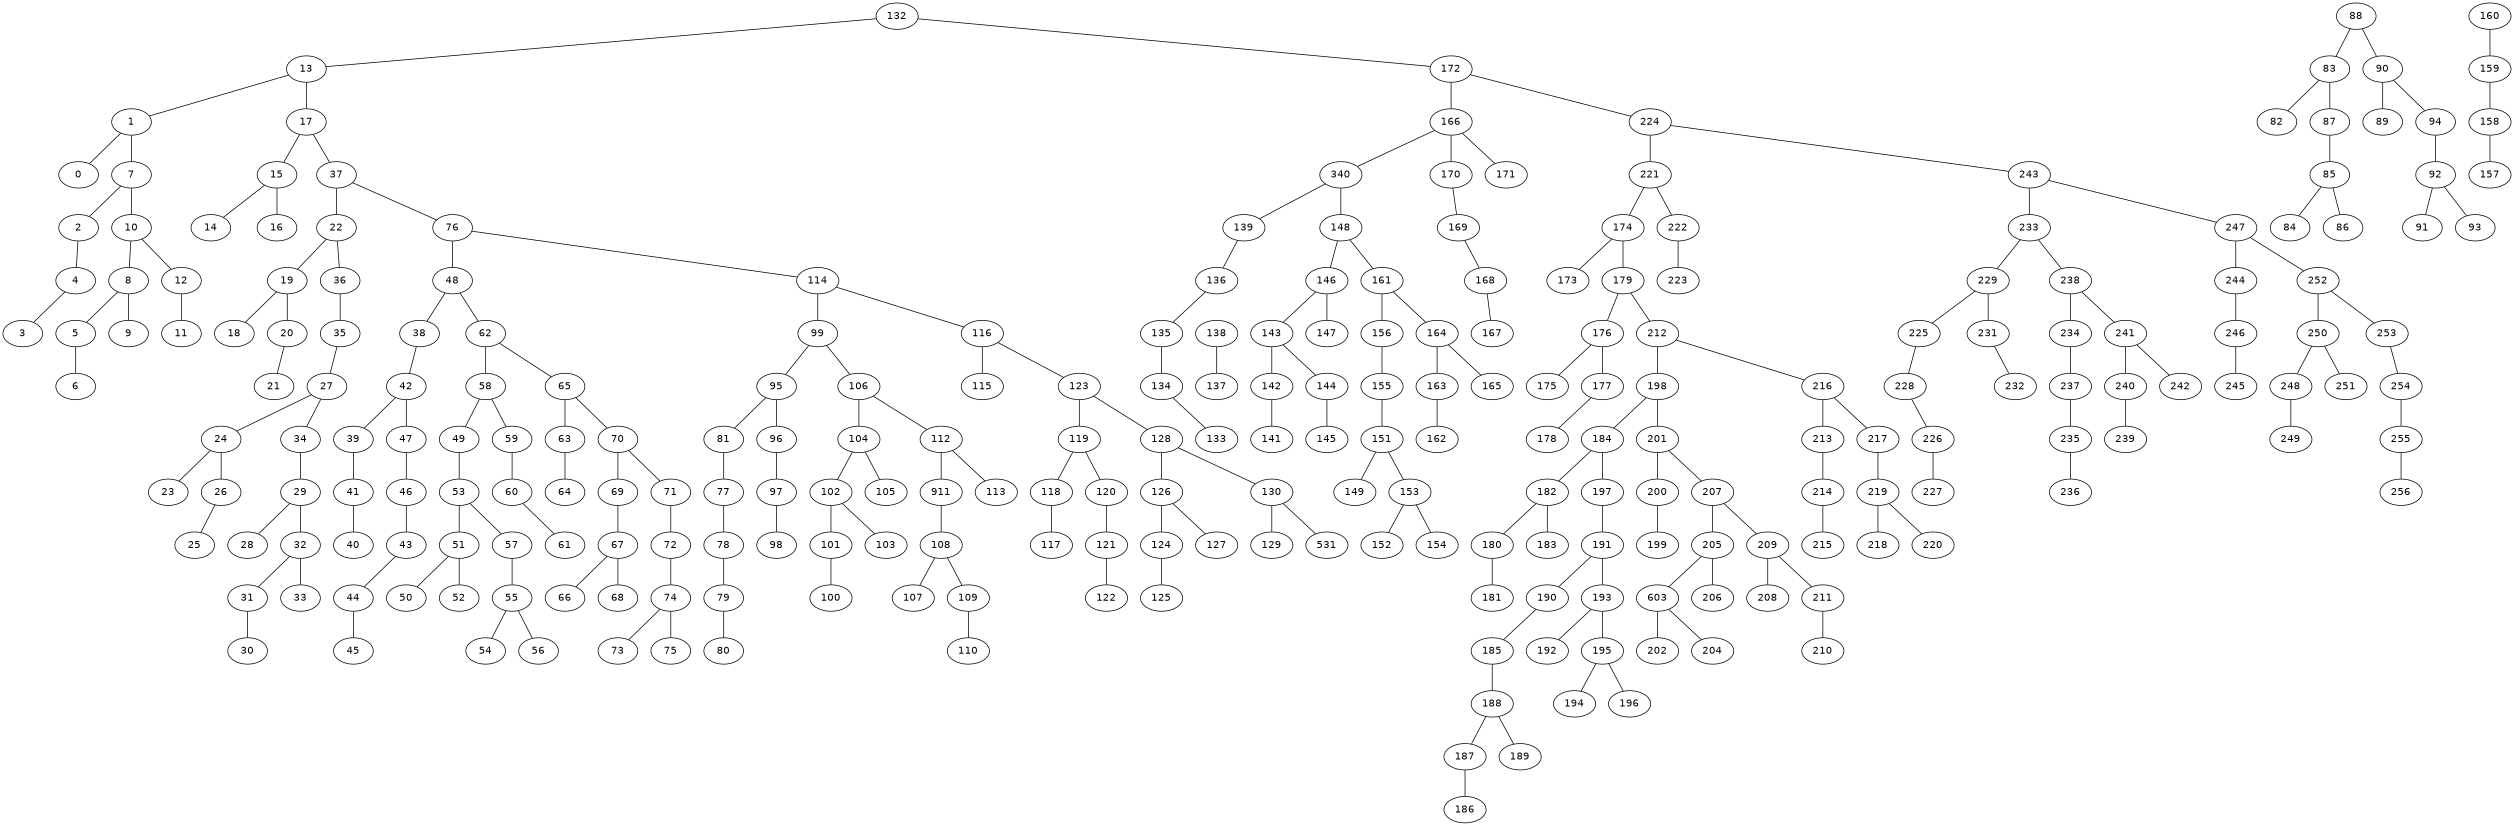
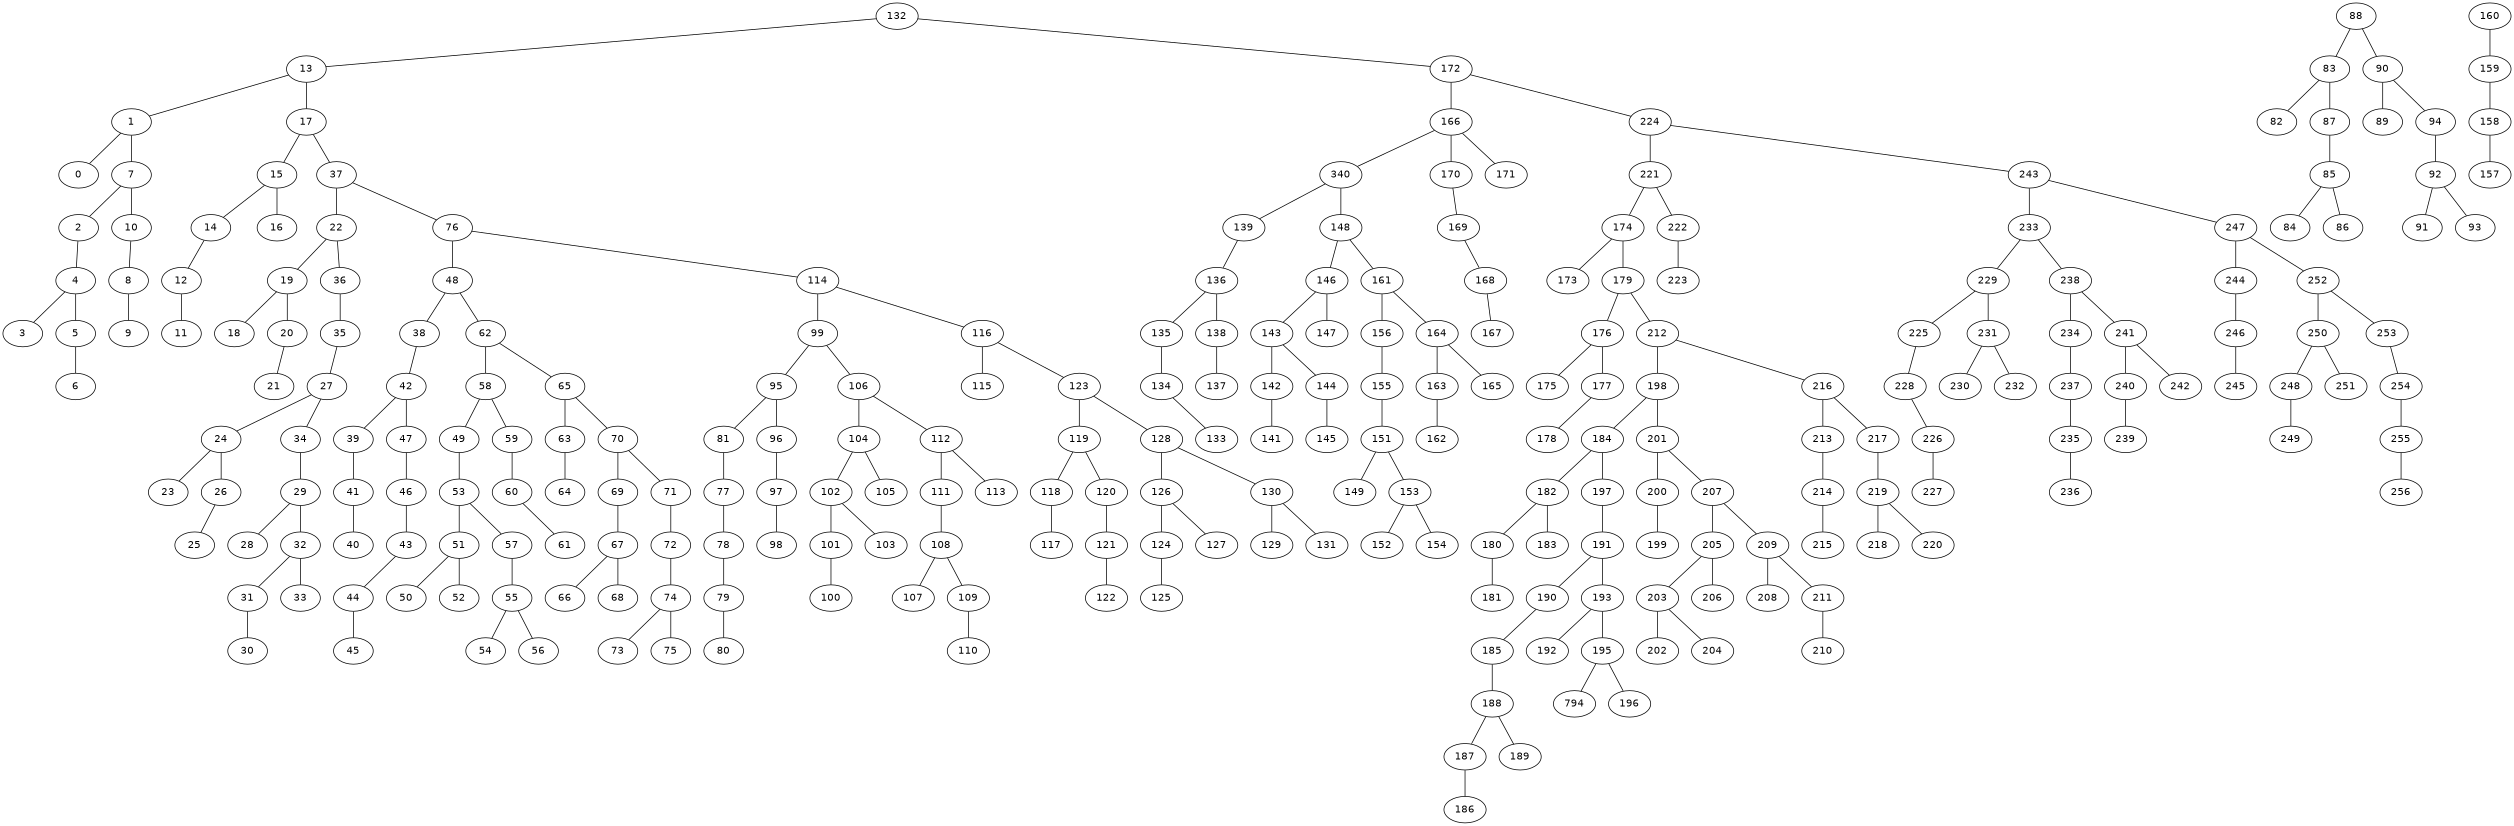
(157, 254) -> (196, 254)
(102, 307) -> (76, 307)
none -> (1217, 307)
none -> (1960, 386)
(941, 492) -> (941, 492)
(1327, 545) -> (1327, 545)
(1658, 598) -> (1658, 598)
(1575, 704) -> (1575, 704)
